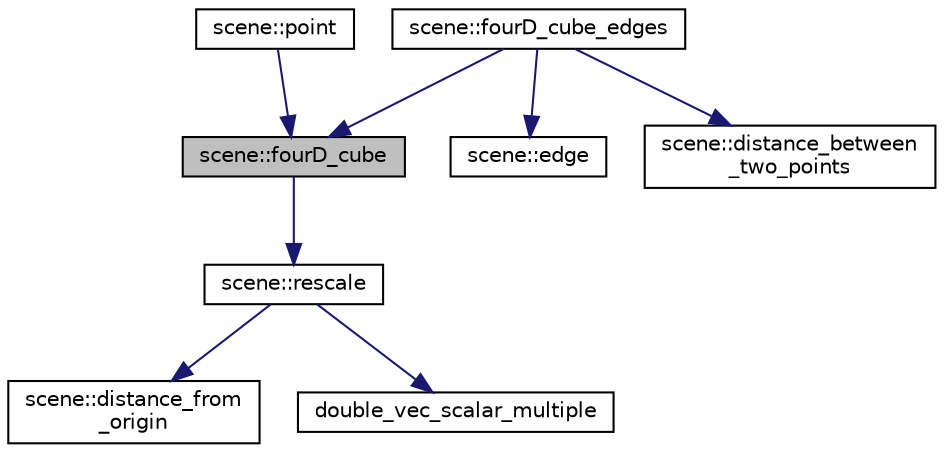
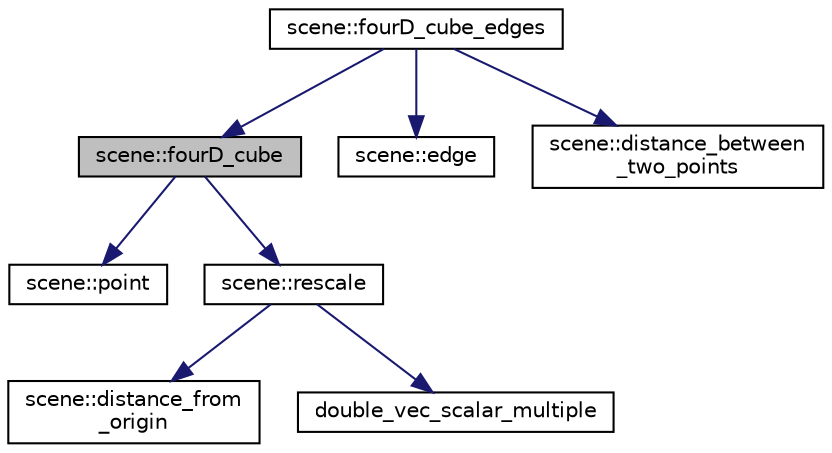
(283, 82) -> (146, 213)
